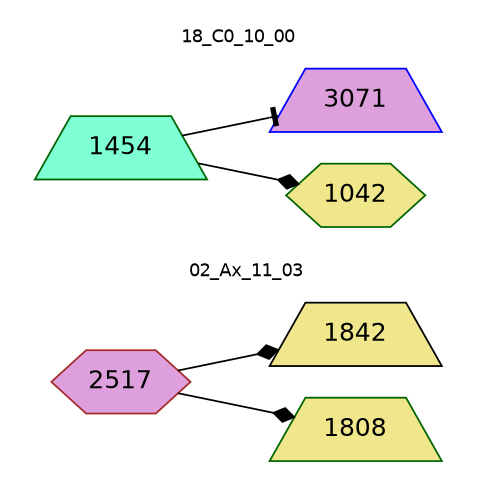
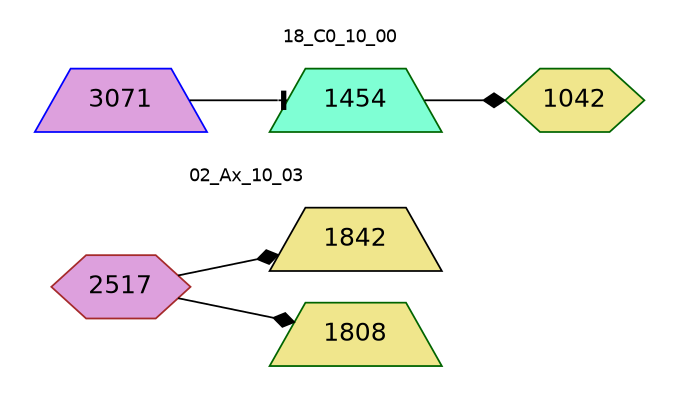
(226, 127) -> (234, 100)
(246, 272) -> (246, 177)
